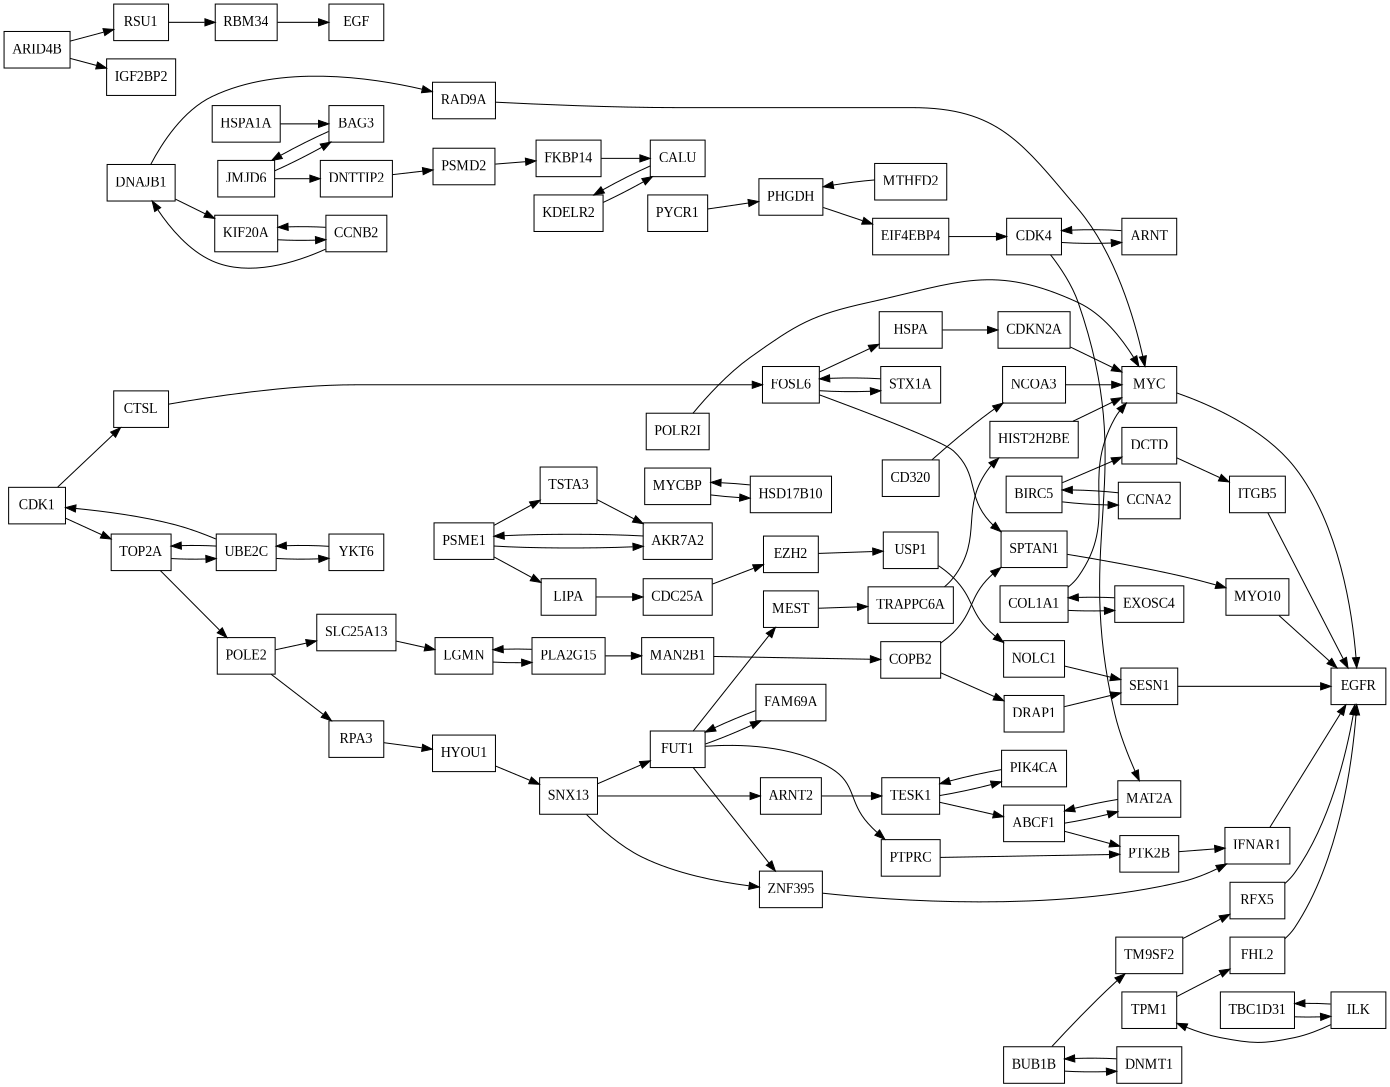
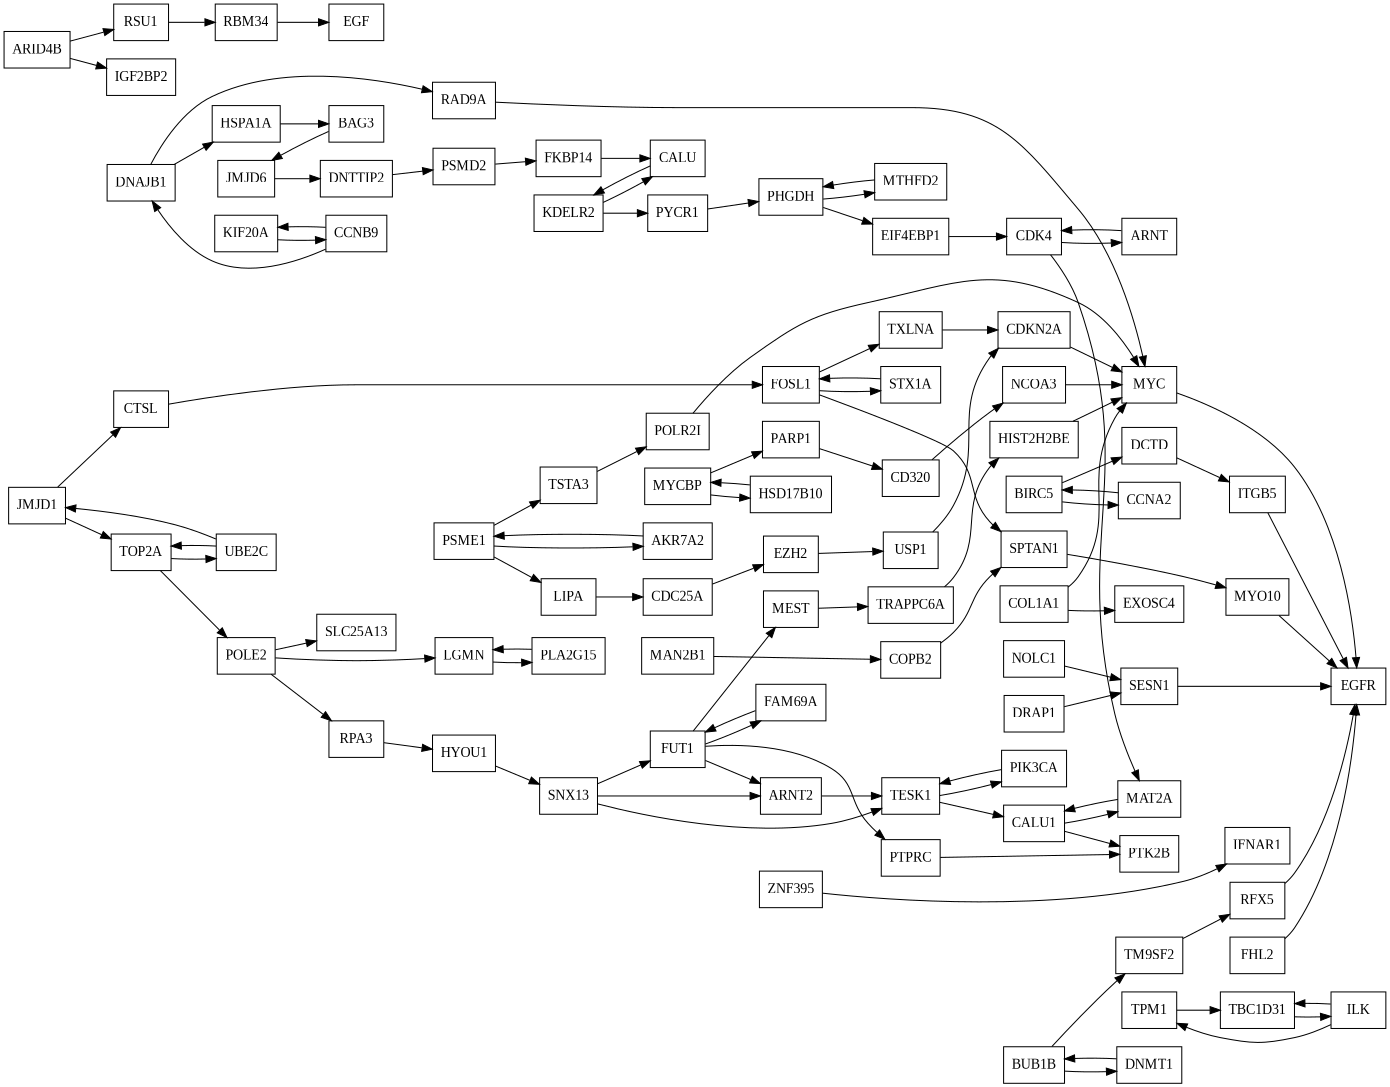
(299, 160) -> none
none -> (844, 197)
(190, 206) -> (189, 156)
none -> (620, 213)
(356, 234) -> (356, 234)
(911, 237) -> (911, 237)
(911, 330) -> (911, 330)
(791, 385) -> (791, 385)
none -> (791, 440)
(37, 506) -> (37, 506)
(615, 509) -> (617, 461)
(356, 552) -> none
(968, 597) -> (969, 446)
(1093, 597) -> none
(410, 644) -> (350, 661)
(618, 656) -> none
(968, 685) -> none
(1034, 769) -> (1034, 769)
(1305, 771) -> none
(731, 815) -> (728, 770)
(1034, 823) -> (1034, 823)
(1197, 850) -> none
(661, 865) -> (735, 827)
(1199, 985) -> (1193, 1010)
